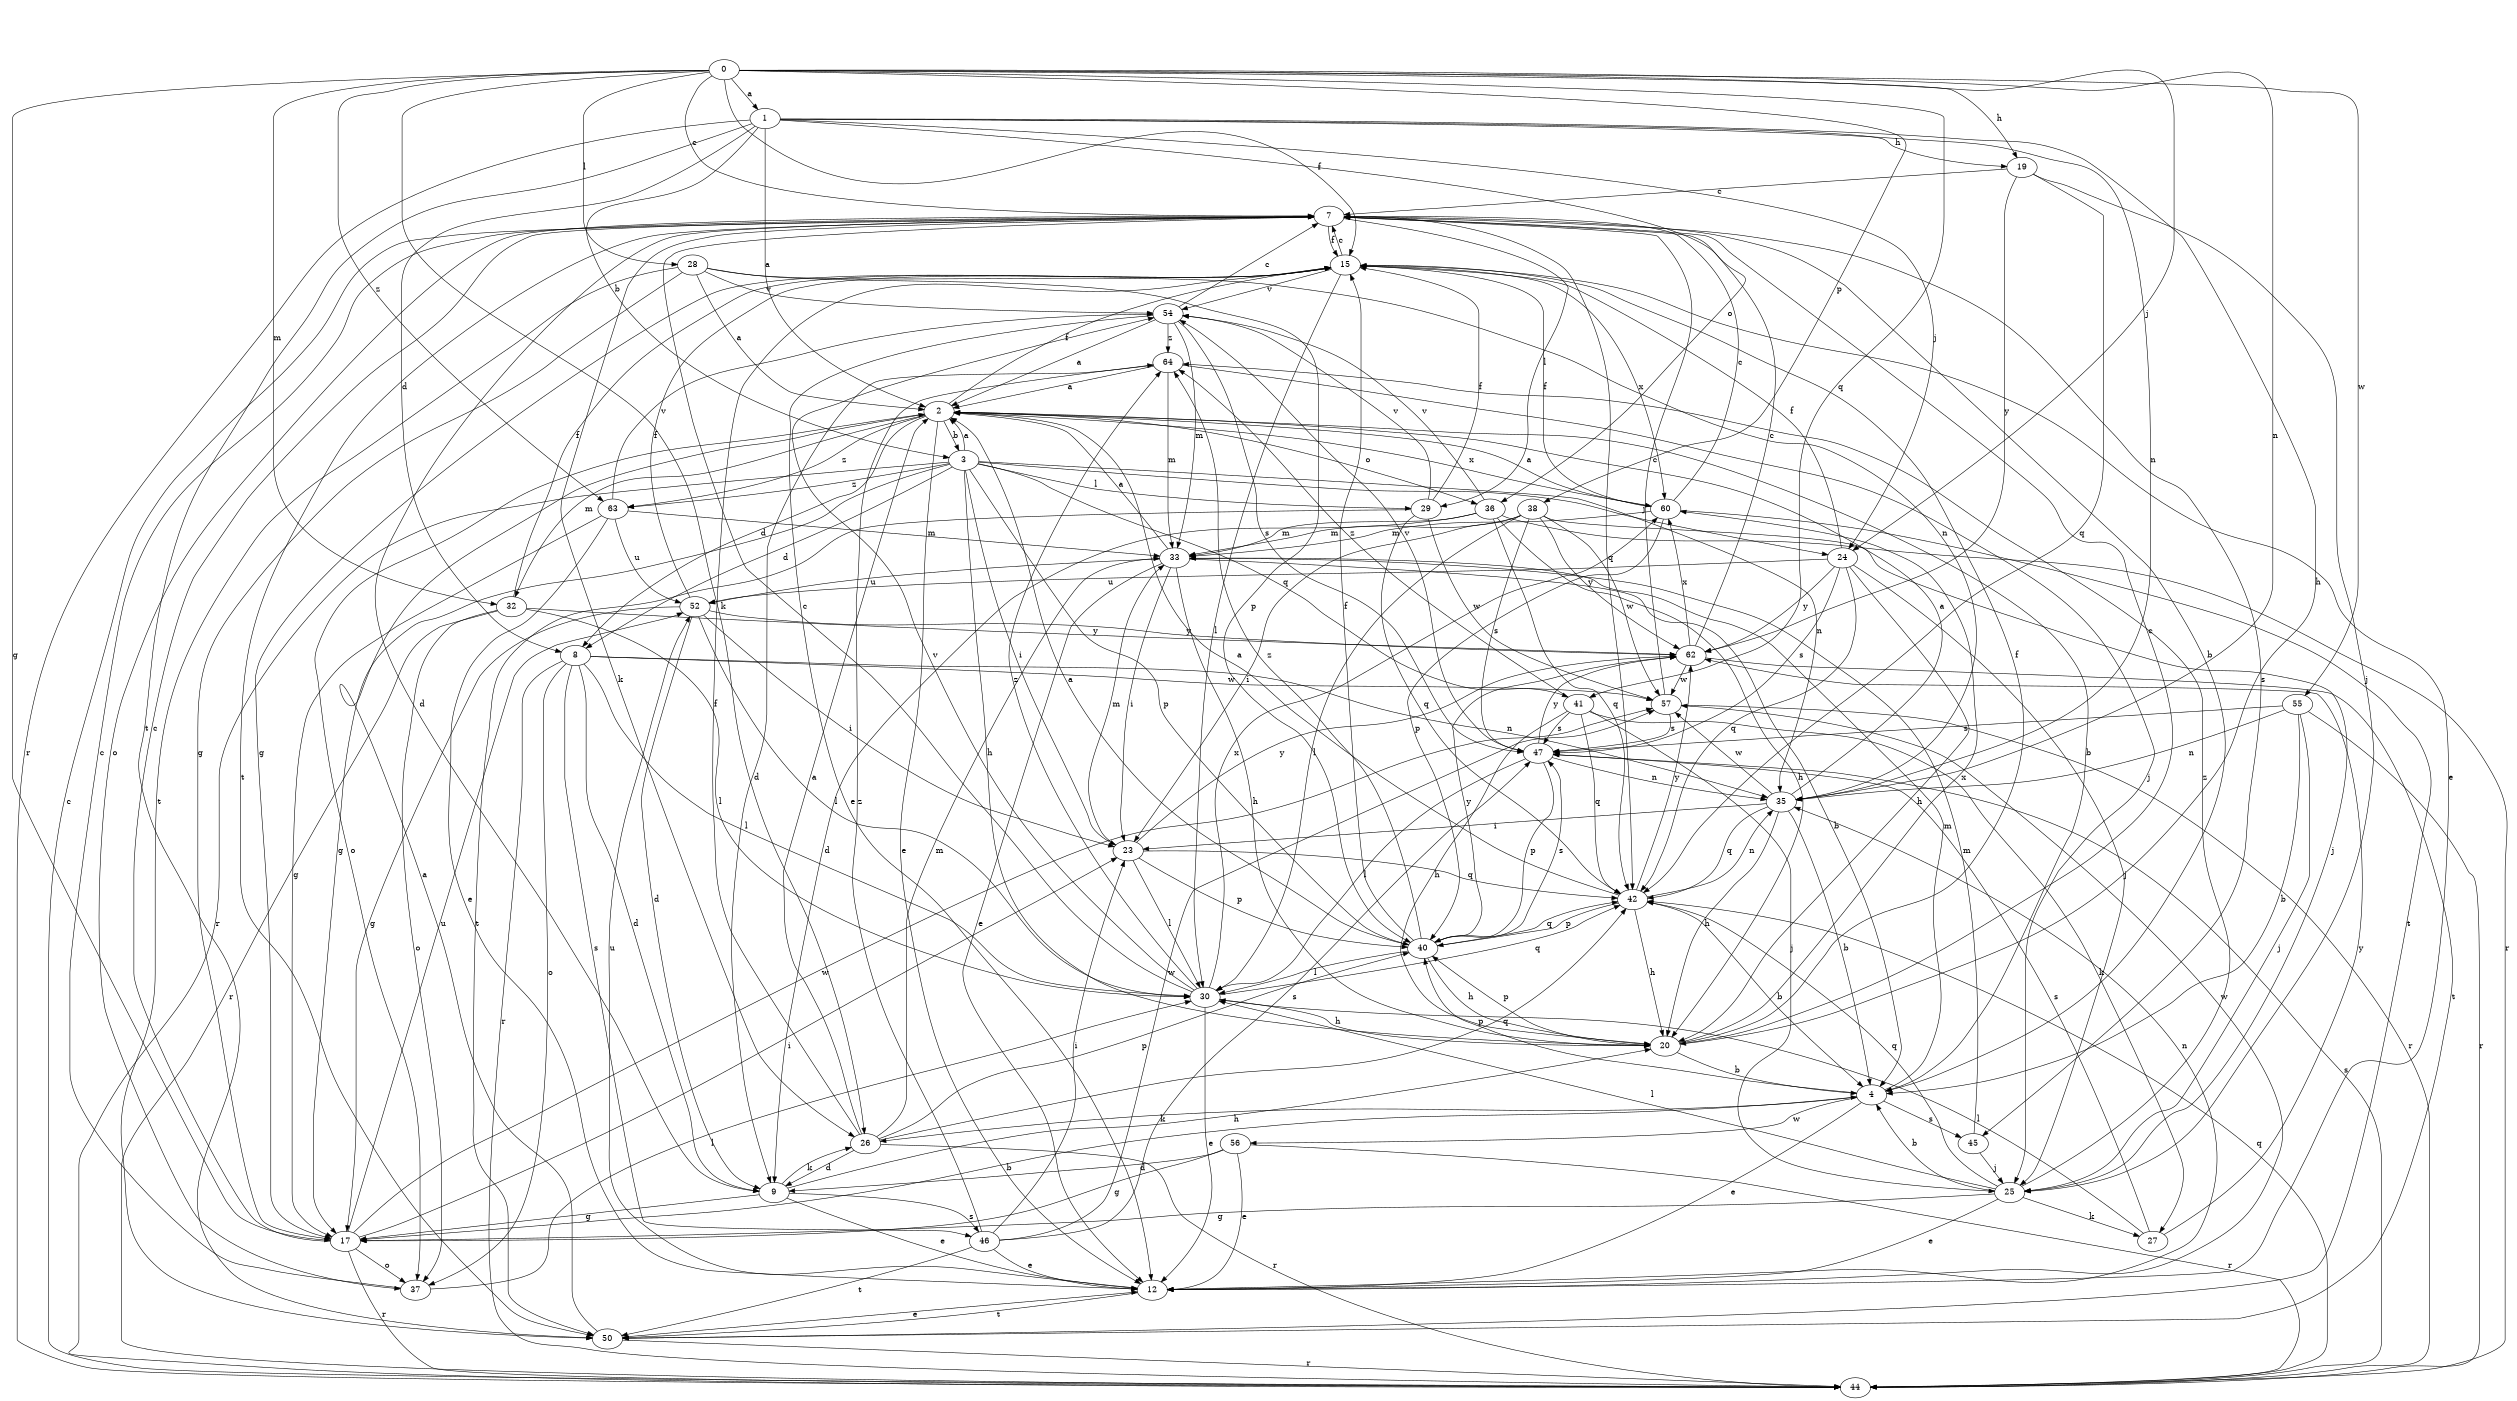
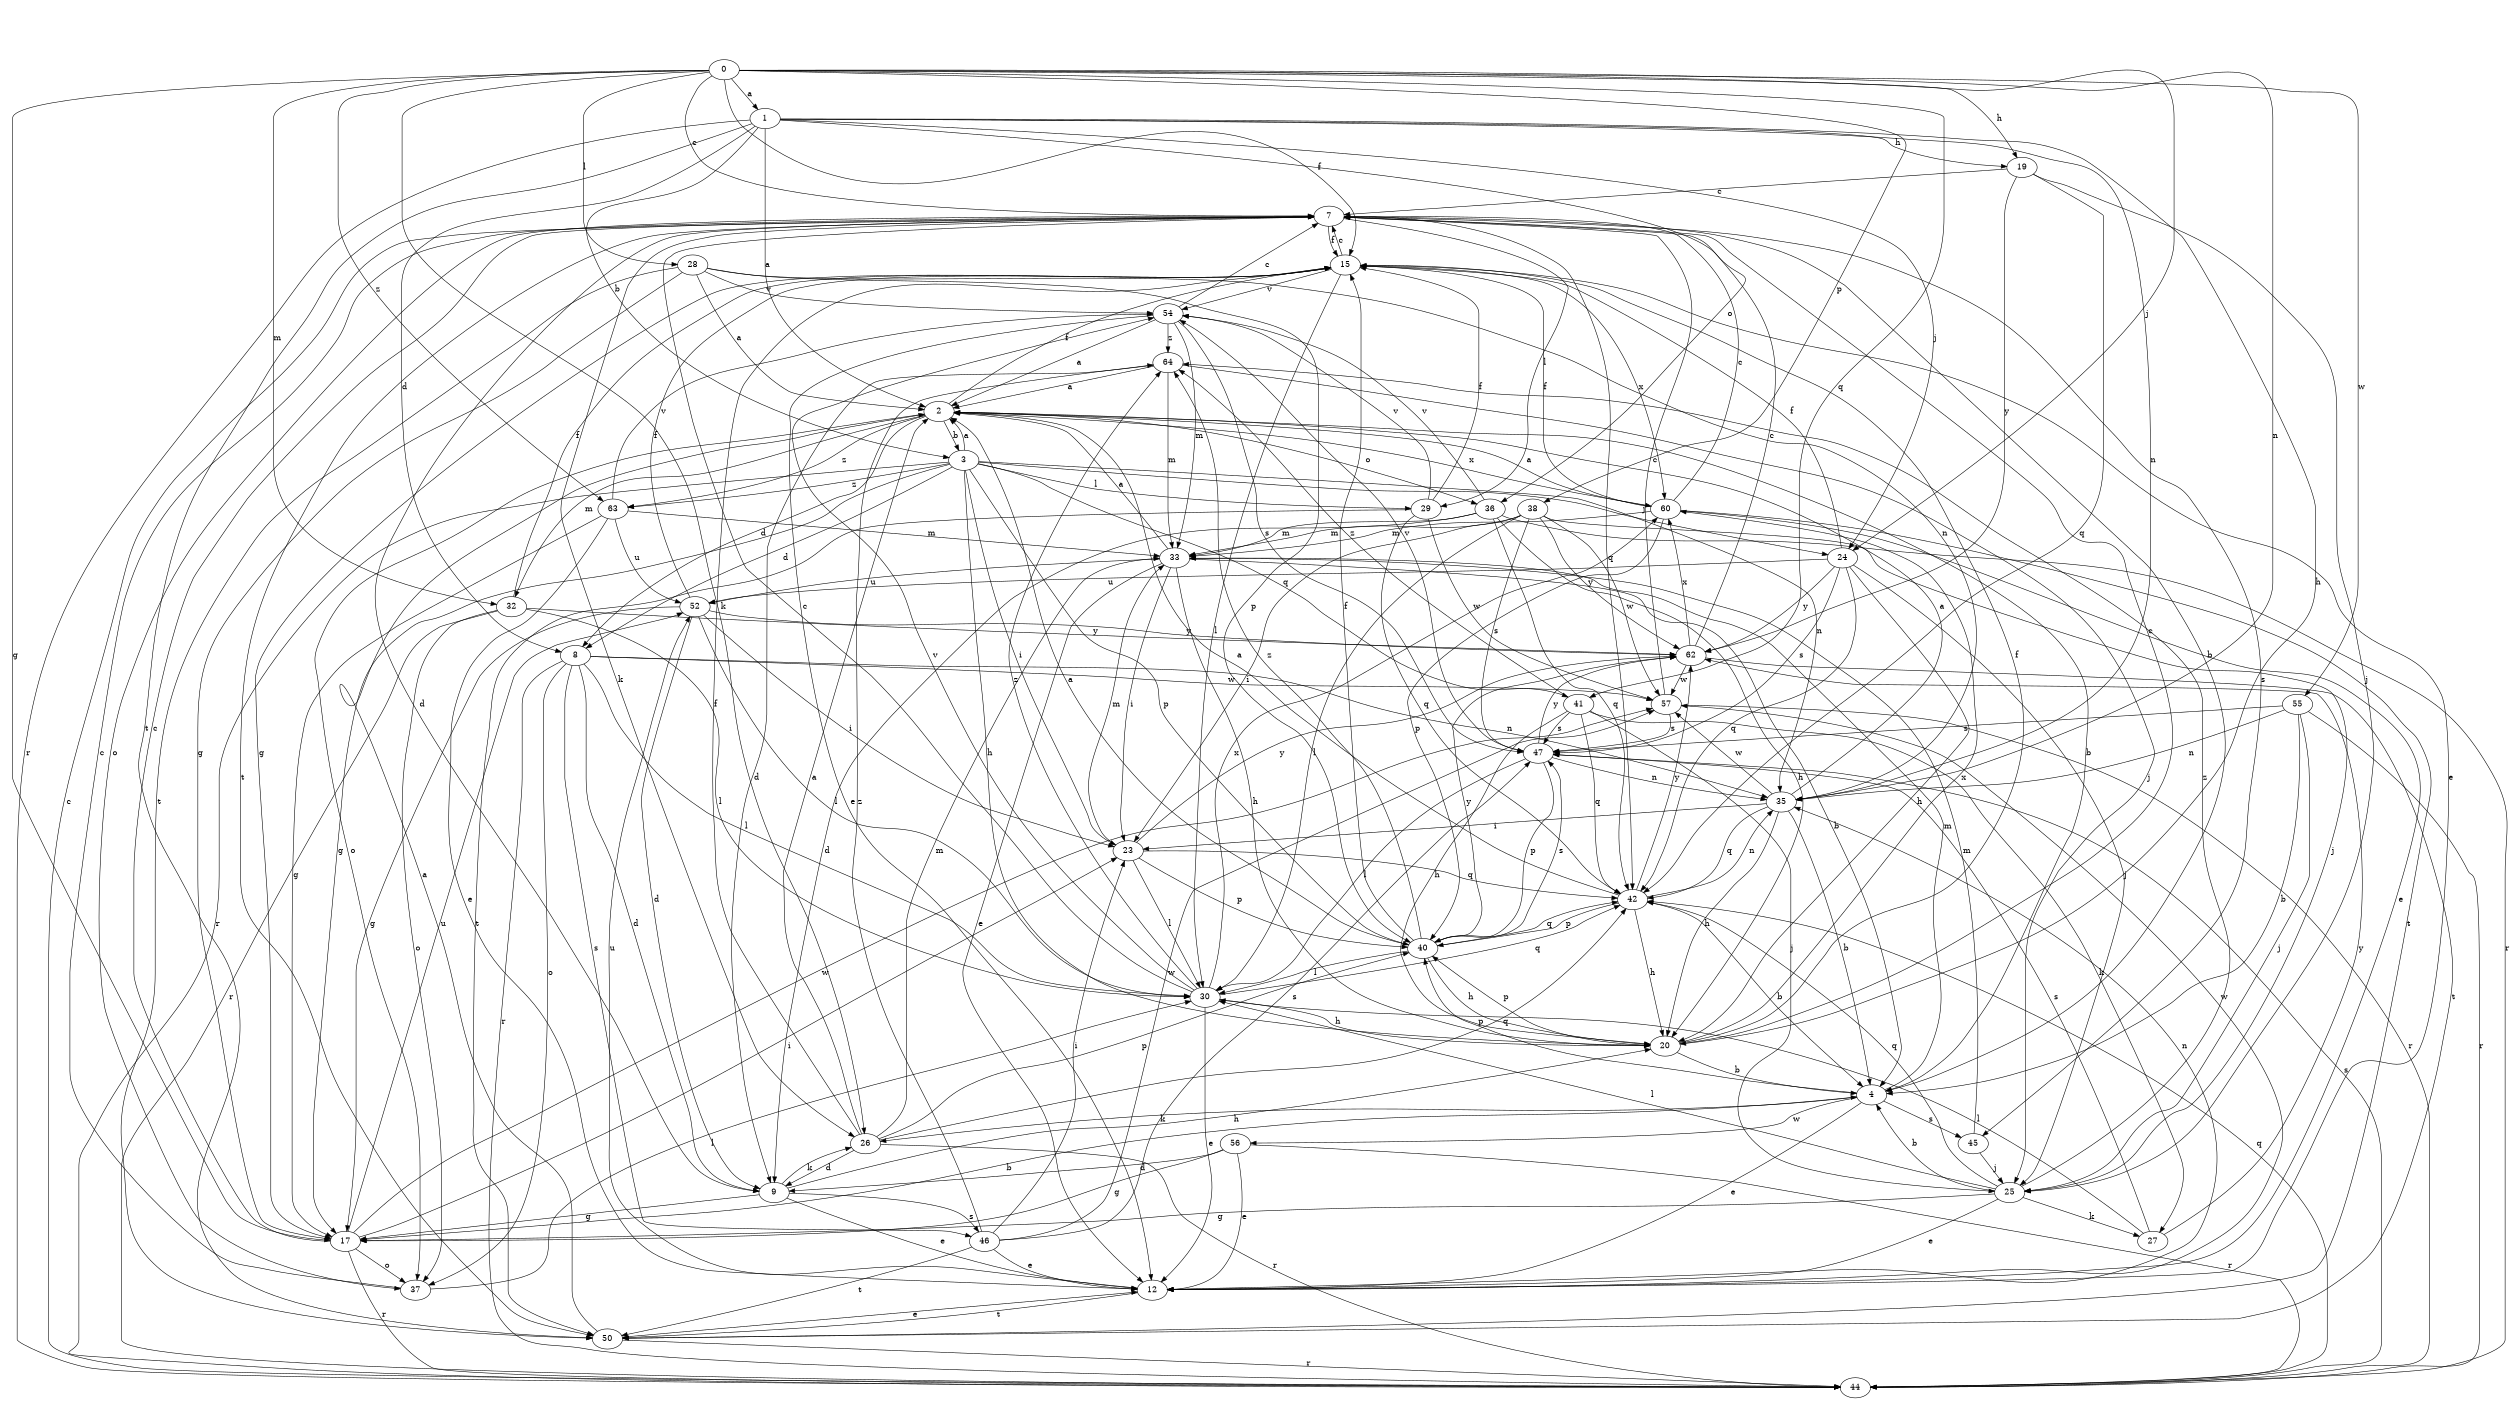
(905, 892) -> (2304, 1138)
